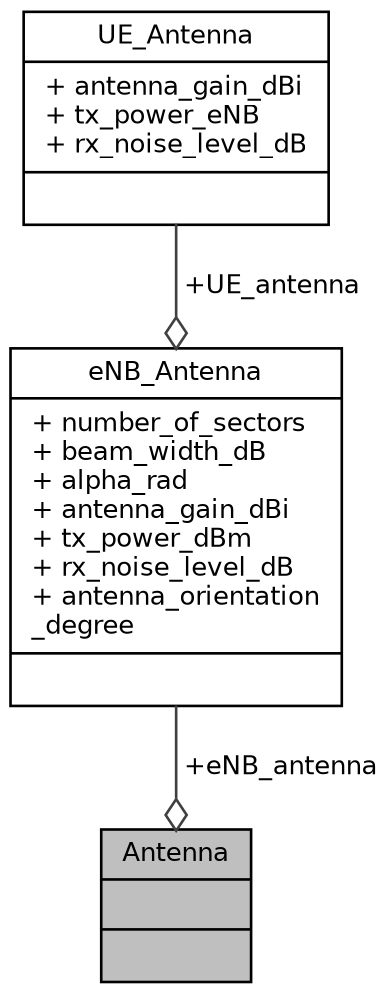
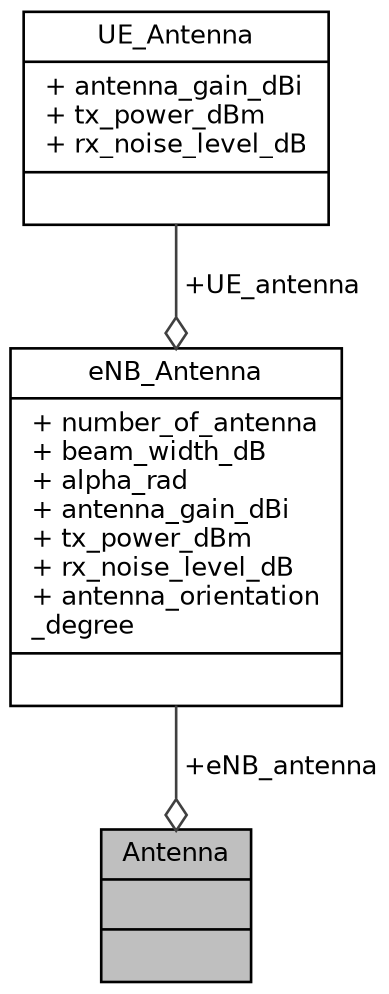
(152, 116) -> (156, 116)
(170, 423) -> (175, 423)
